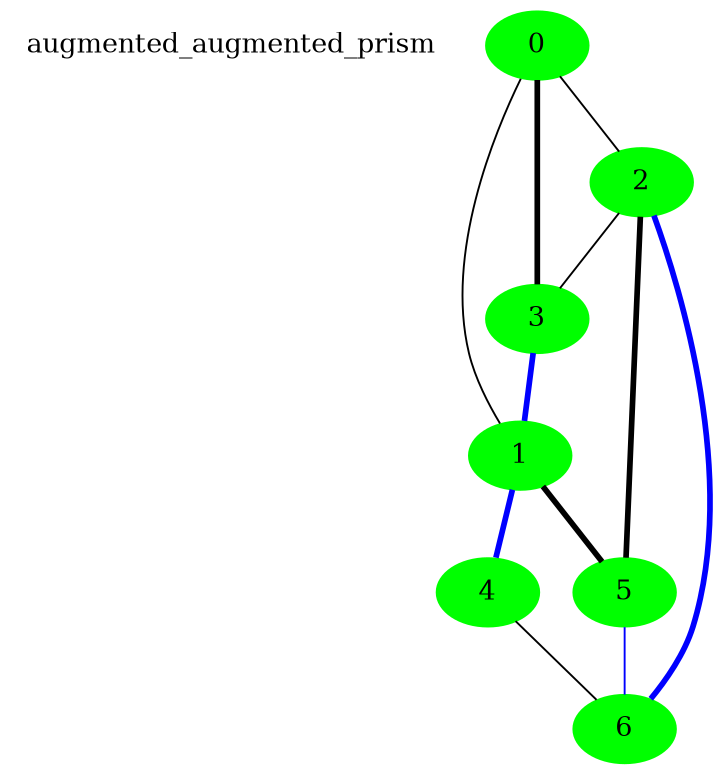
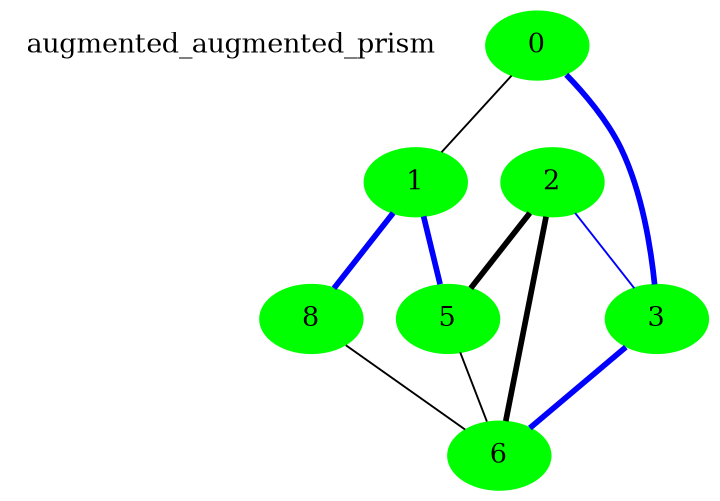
(590, 114) -> none
(537, 182) -> (630, 171)
(589, 251) -> (605, 251)
(529, 387) -> (578, 388)
(708, 461) -> (526, 319)
(572, 524) -> (432, 250)
(488, 592) -> (311, 319)
(625, 661) -> (474, 387)
